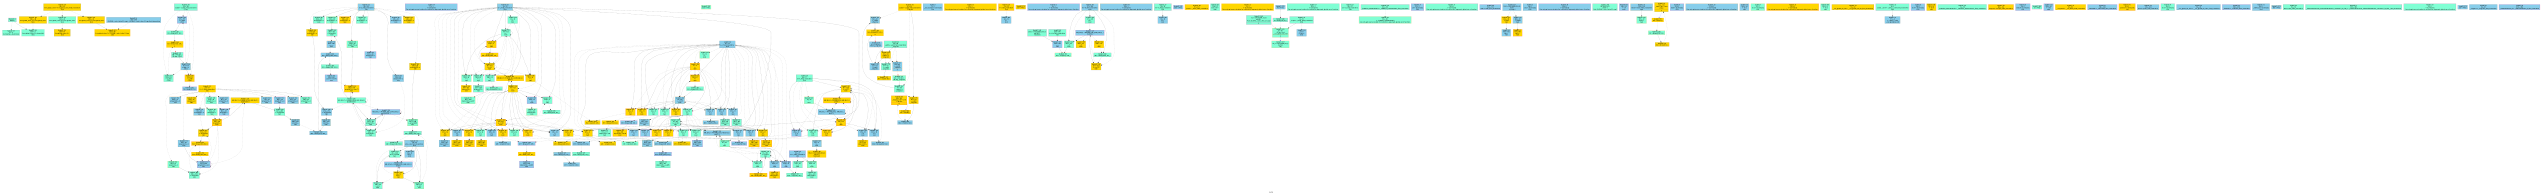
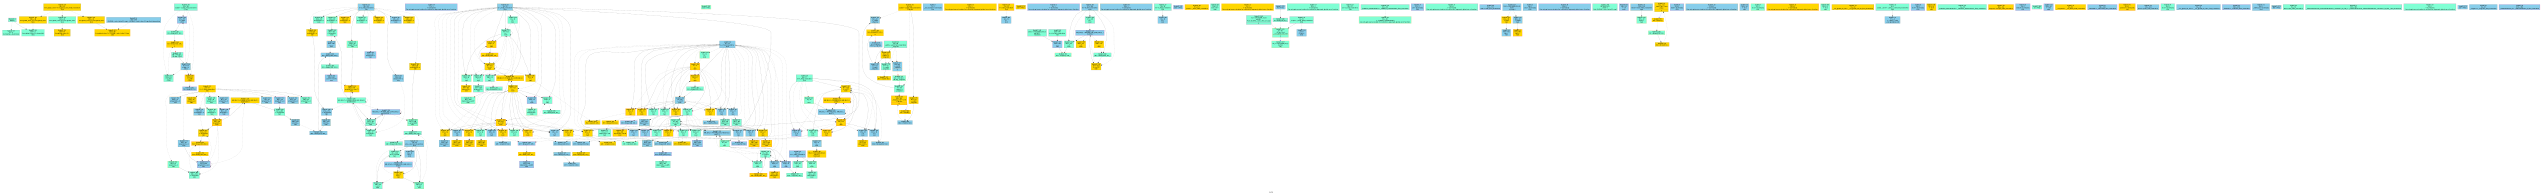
none -> (379, 20)
(906, 94) -> (899, 93)
(710, 112) -> (710, 112)
(657, 133) -> (657, 133)
(562, 144) -> (562, 144)
(581, 154) -> (581, 154)
